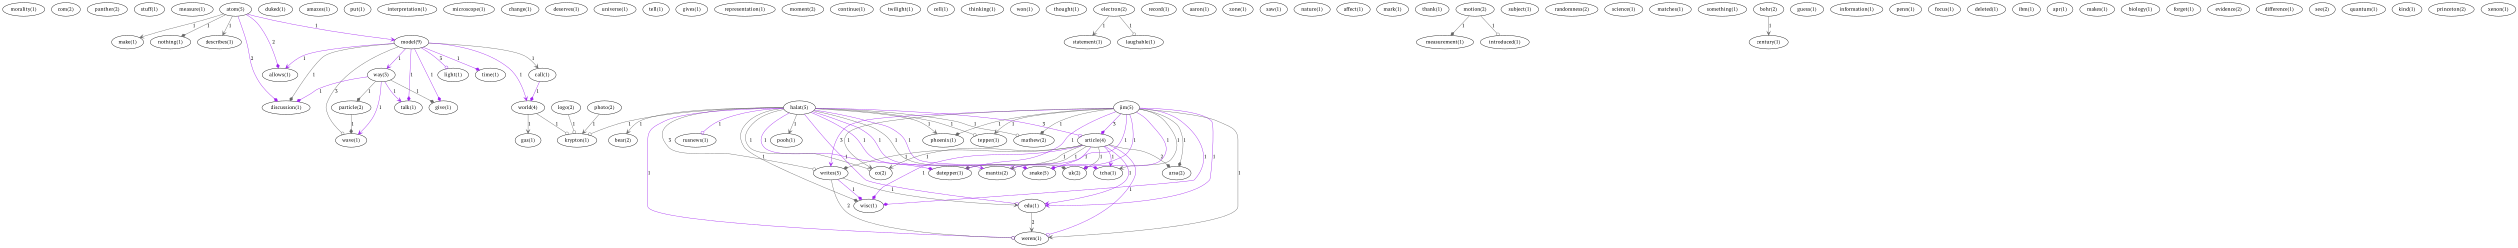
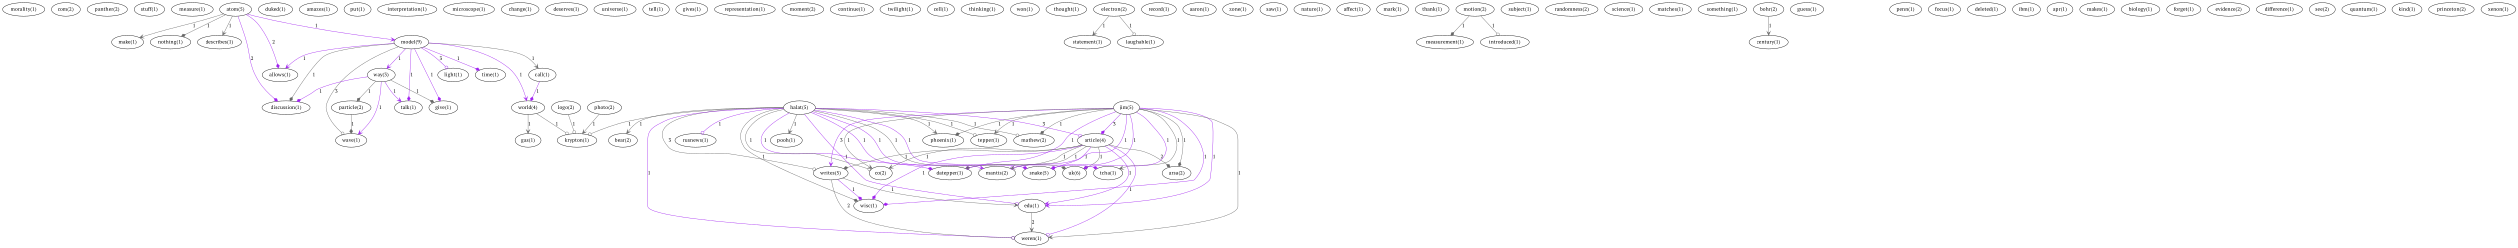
(1857, 9) -> none
(1110, 154) -> none
(1075, 173) -> (1075, 173)
